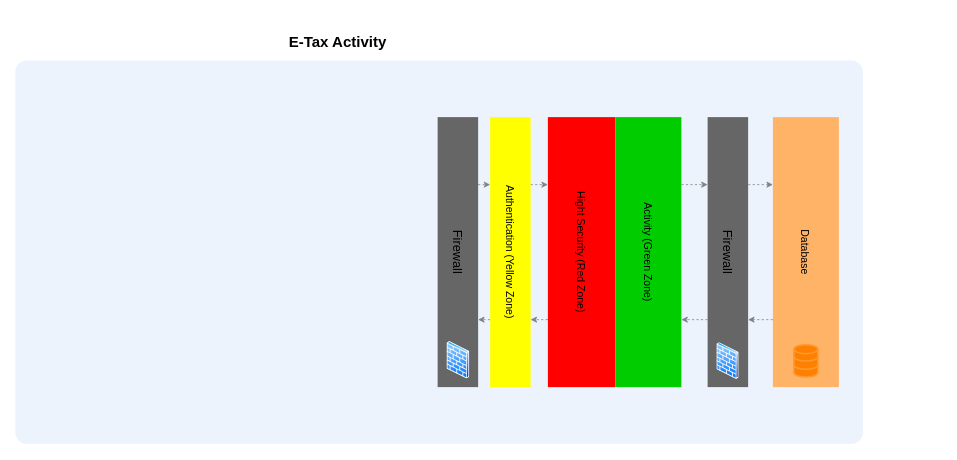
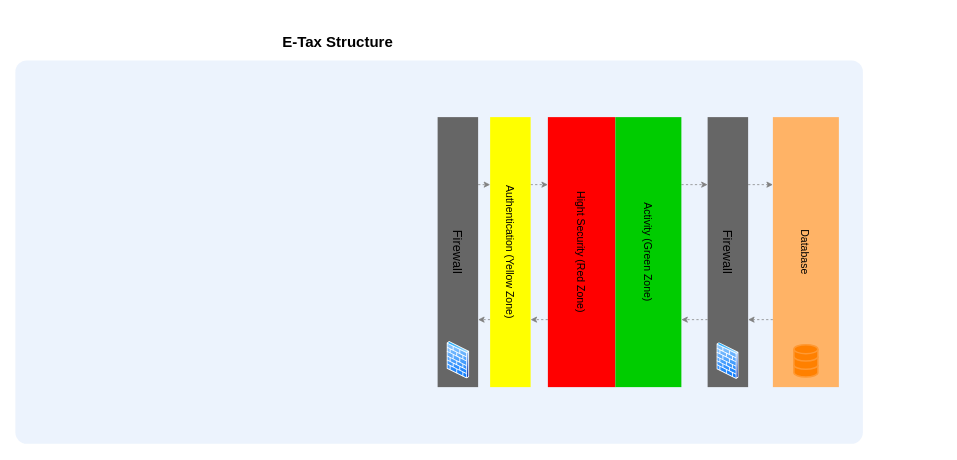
(338, 42) -> (338, 42)
